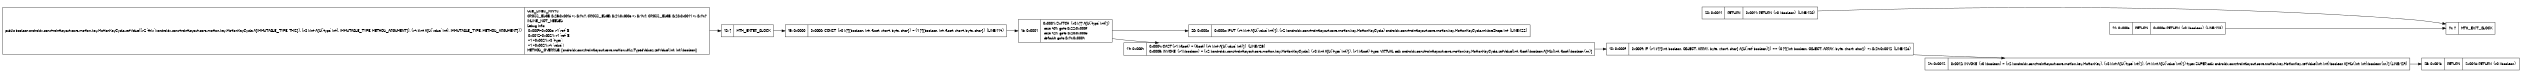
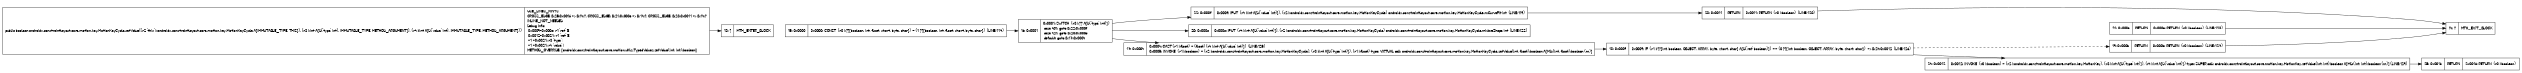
none -> (1359, 13)
(778, 31) -> none
(1064, 38) -> (1065, 38)
none -> (2167, 46)
